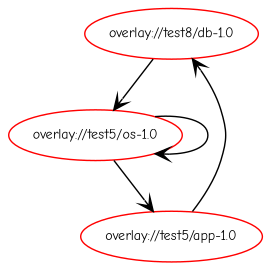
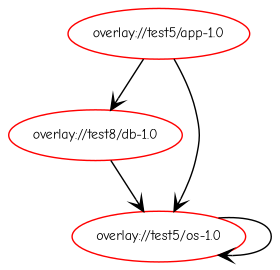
(129, 180) -> (199, 128)
